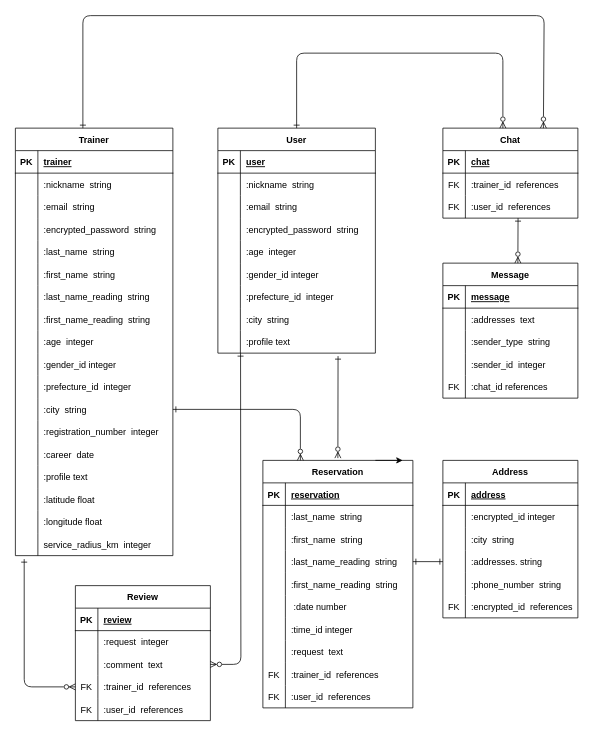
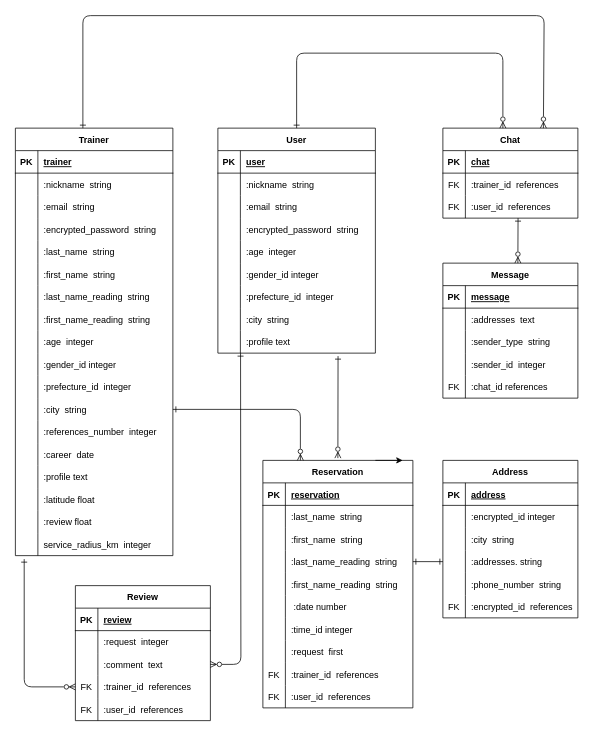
(111, 432) -> (108, 432)
(78, 522) -> (72, 522)
(324, 652) -> (325, 652)
